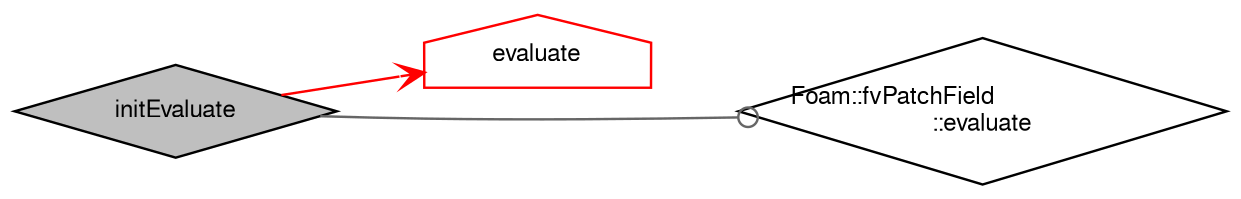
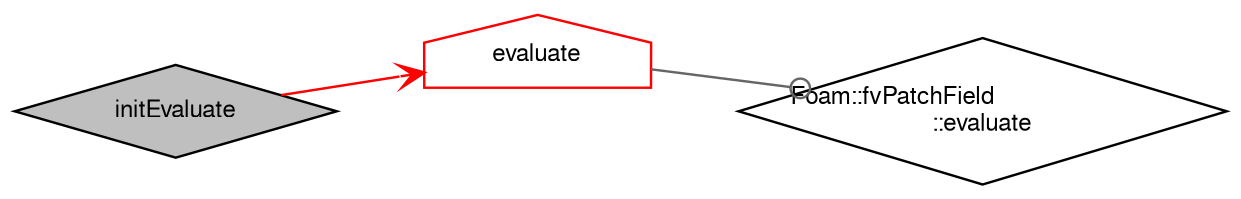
(529, 119) -> (721, 78)
